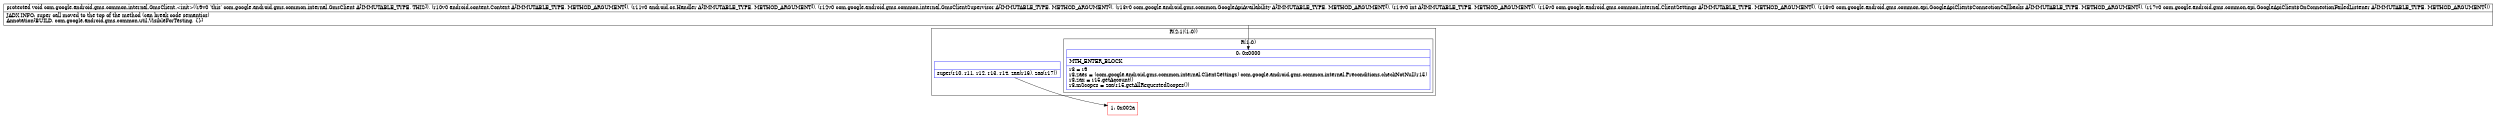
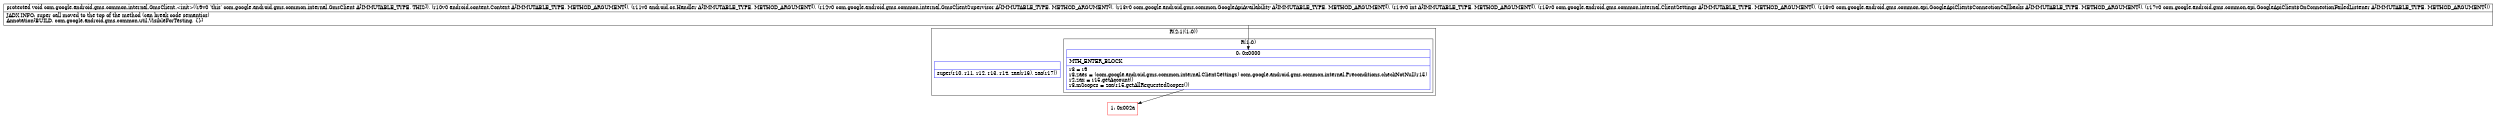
(1101, 80) -> (1101, 80)
(1054, 93) -> (1158, 97)
